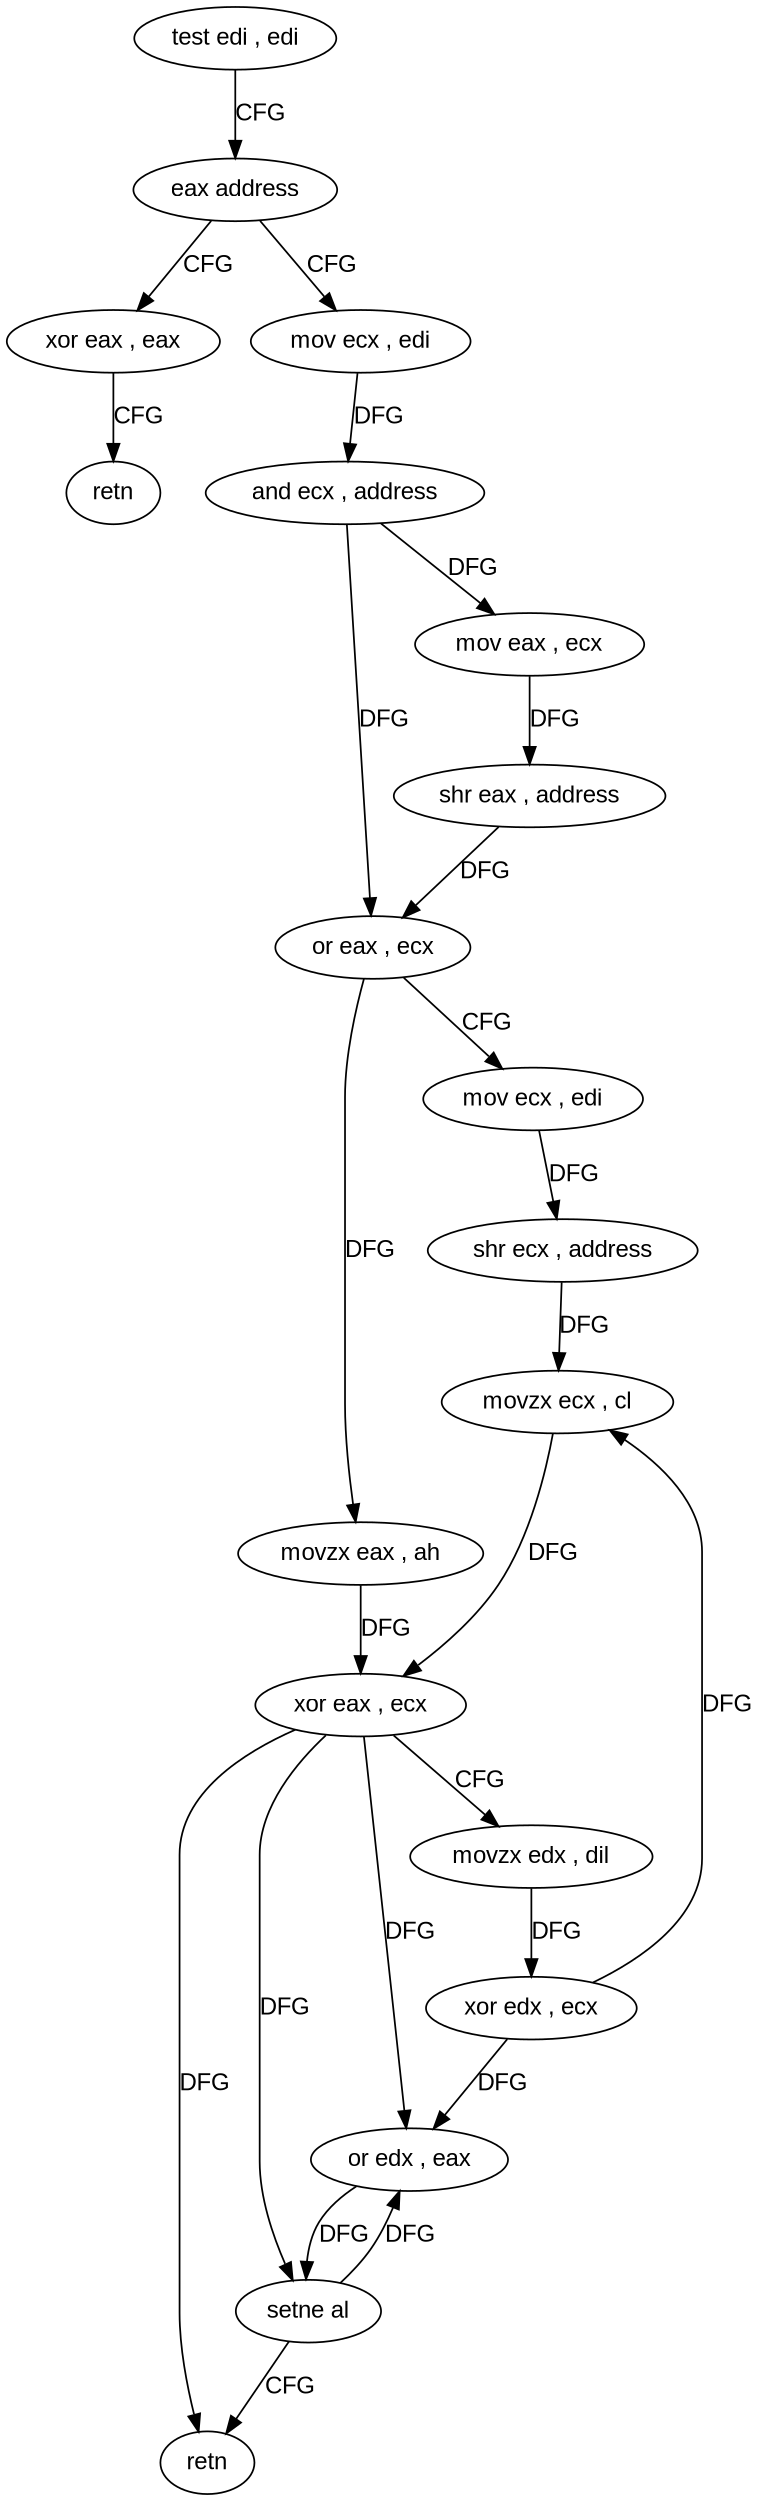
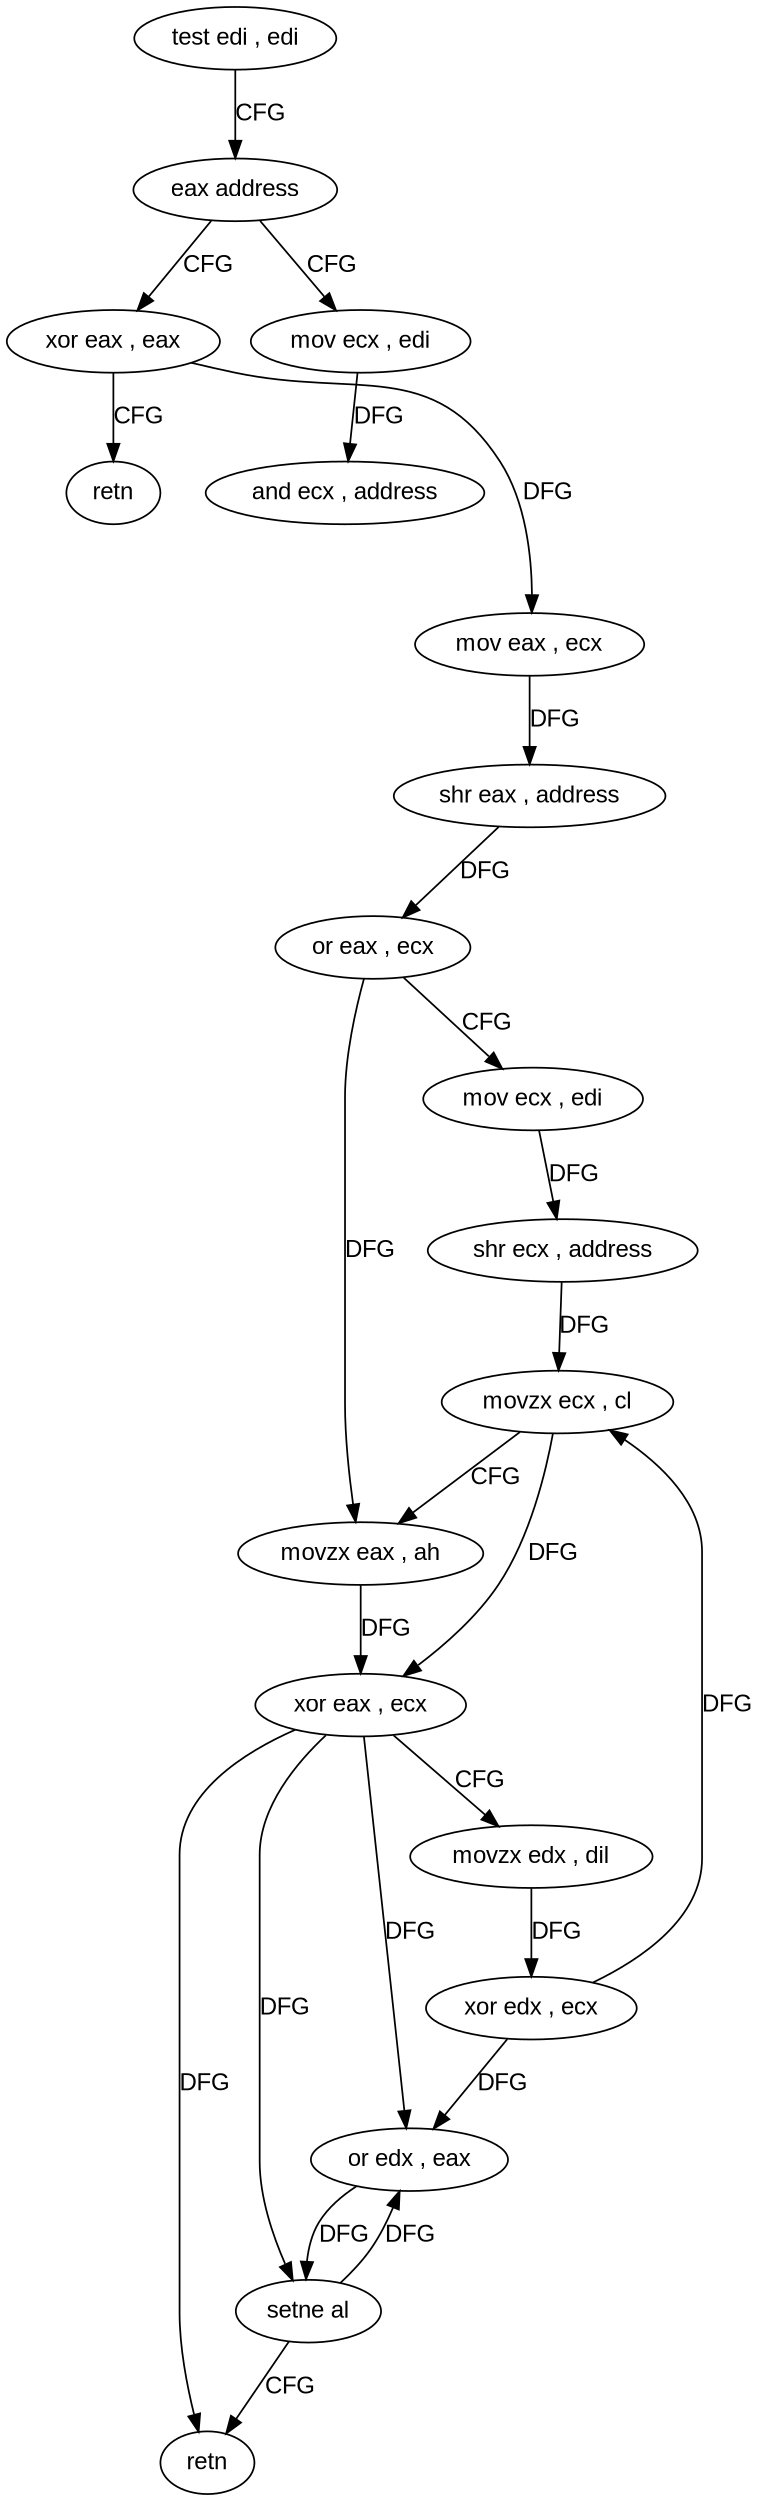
(431, 563) -> (426, 398)
(358, 711) -> none
none -> (466, 1472)
